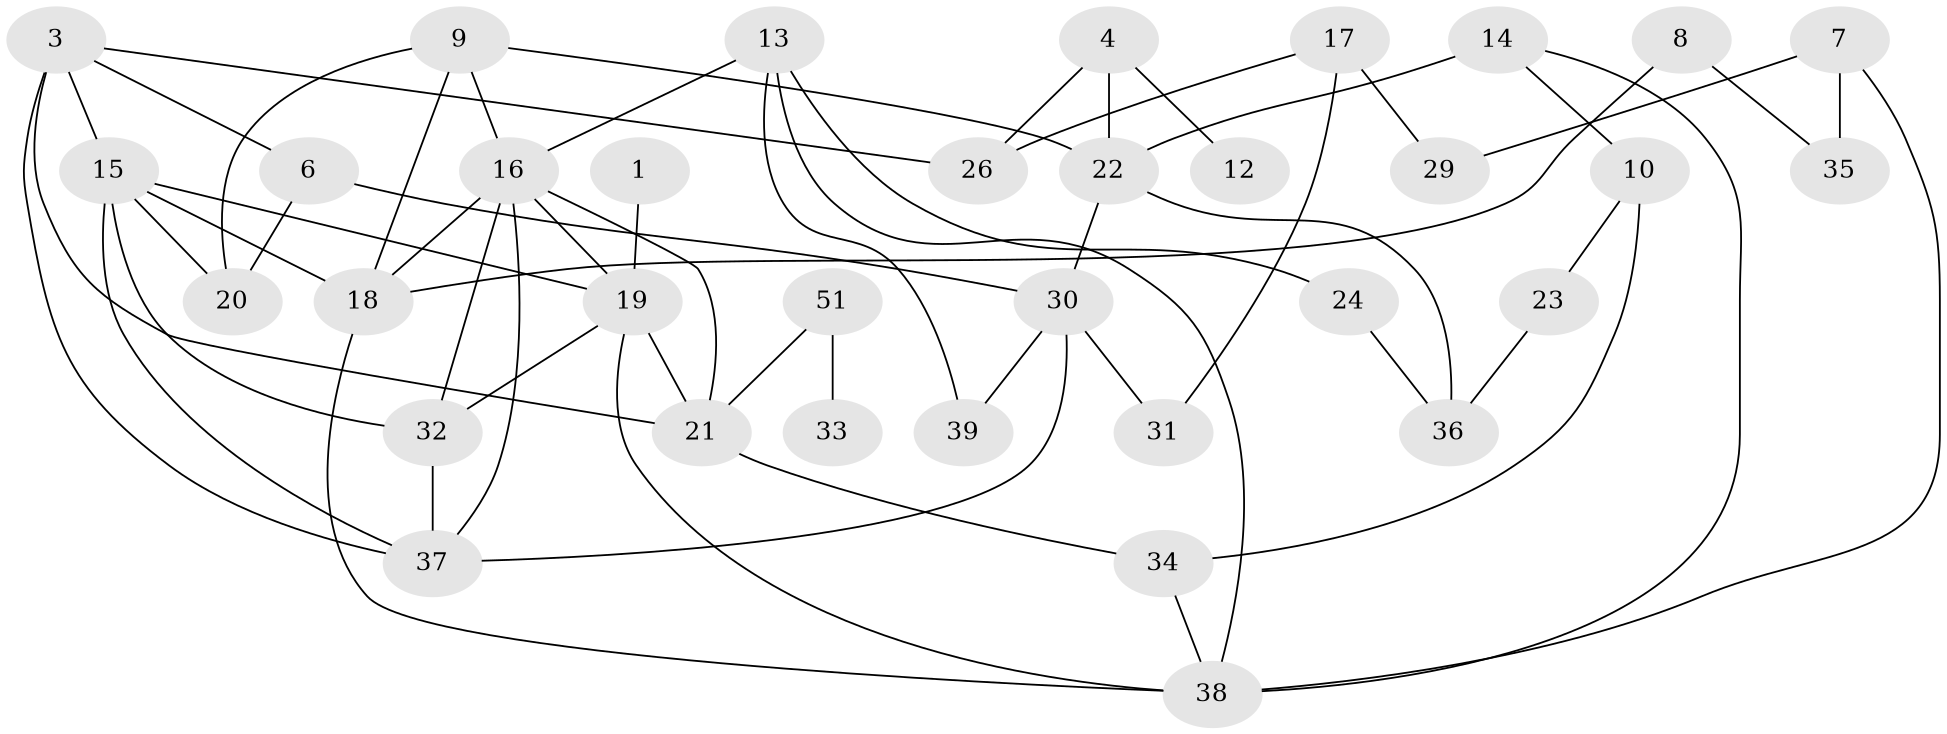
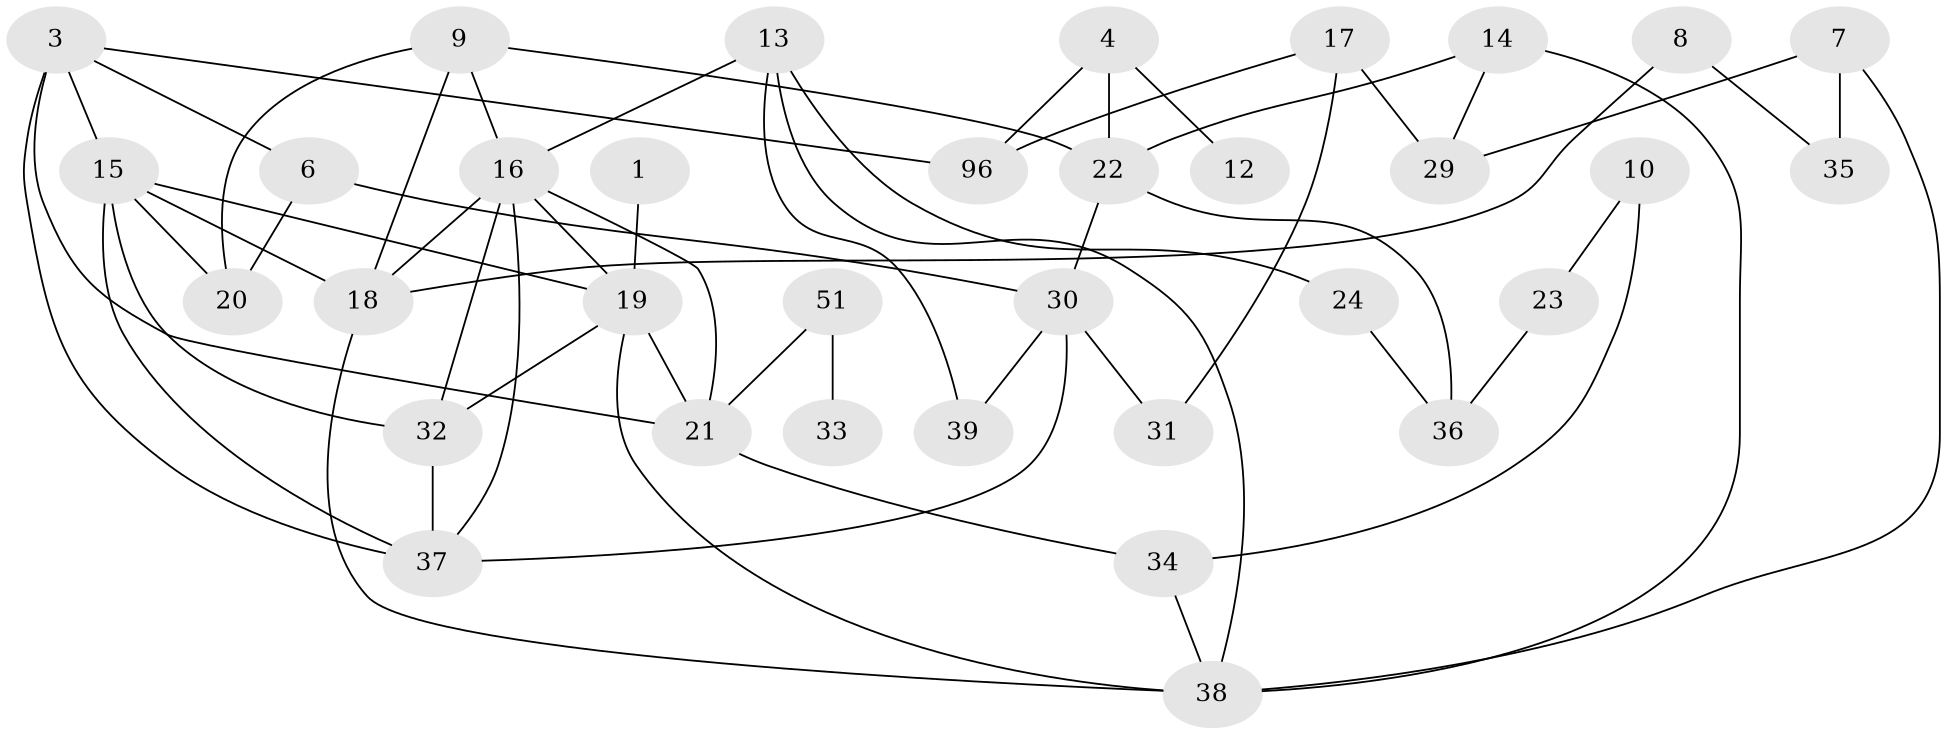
(1569, 105) -> (1469, 106)
(978, 171) -> (978, 171)
